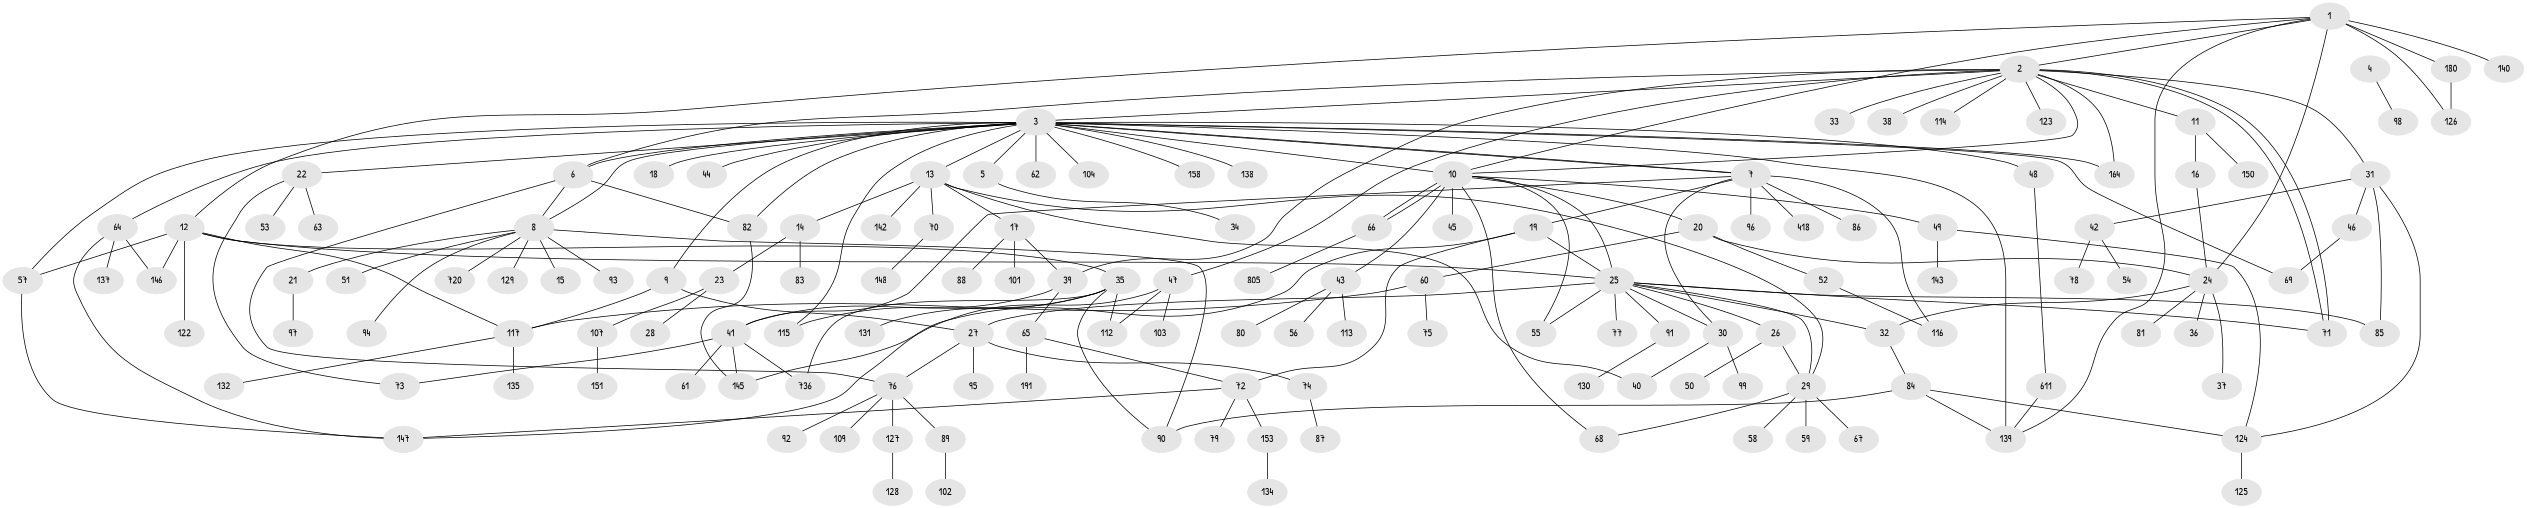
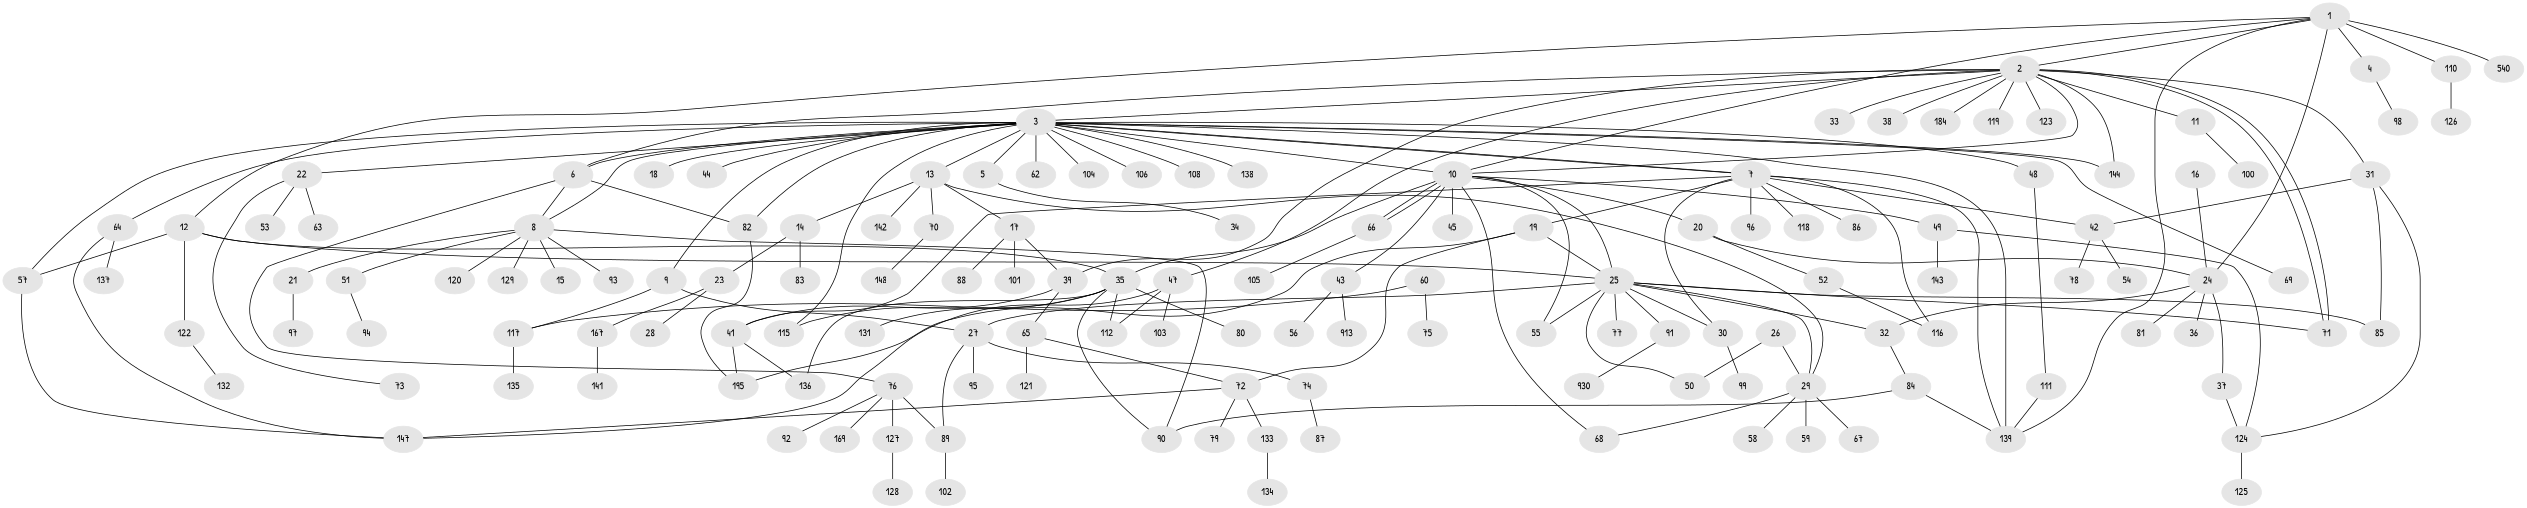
(2401, 60) -> (2350, 43)
(2451, 69) -> (2451, 69)
(2504, 69) -> (2504, 69)
(1940, 122) -> (1940, 122)
none -> (1993, 122)
(2195, 148) -> none
none -> (1142, 175)
(1195, 175) -> (1195, 175)
(2115, 175) -> (2115, 175)
(2248, 175) -> (2248, 175)
none -> (1923, 201)
none -> (1339, 217)
none -> (1971, 222)
(1804, 228) -> (1804, 228)
(2352, 228) -> none
(1561, 254) -> none
(356, 262) -> none
(436, 263) -> (356, 307)
(156, 281) -> none
(455, 281) -> (455, 281)
(1254, 281) -> (1254, 281)
(1704, 305) -> (1602, 358)
(1291, 307) -> (1180, 308)
(597, 334) -> (597, 334)
(1347, 334) -> (1347, 334)
(388, 357) -> (204, 360)
(933, 360) -> (945, 383)
(574, 362) -> none
(597, 386) -> (597, 386)
(685, 386) -> none
(738, 386) -> (738, 386)
(805, 386) -> (805, 386)
(1026, 386) -> (1026, 386)
(1584, 386) -> (1584, 386)
(1637, 386) -> none
(2046, 386) -> (2046, 386)
(2076, 413) -> (2232, 413)
(840, 439) -> (840, 439)
(1267, 439) -> (1267, 439)
